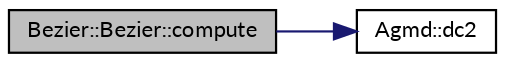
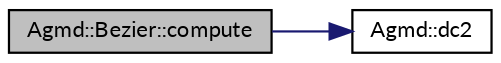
(143, 31) -> (140, 31)
